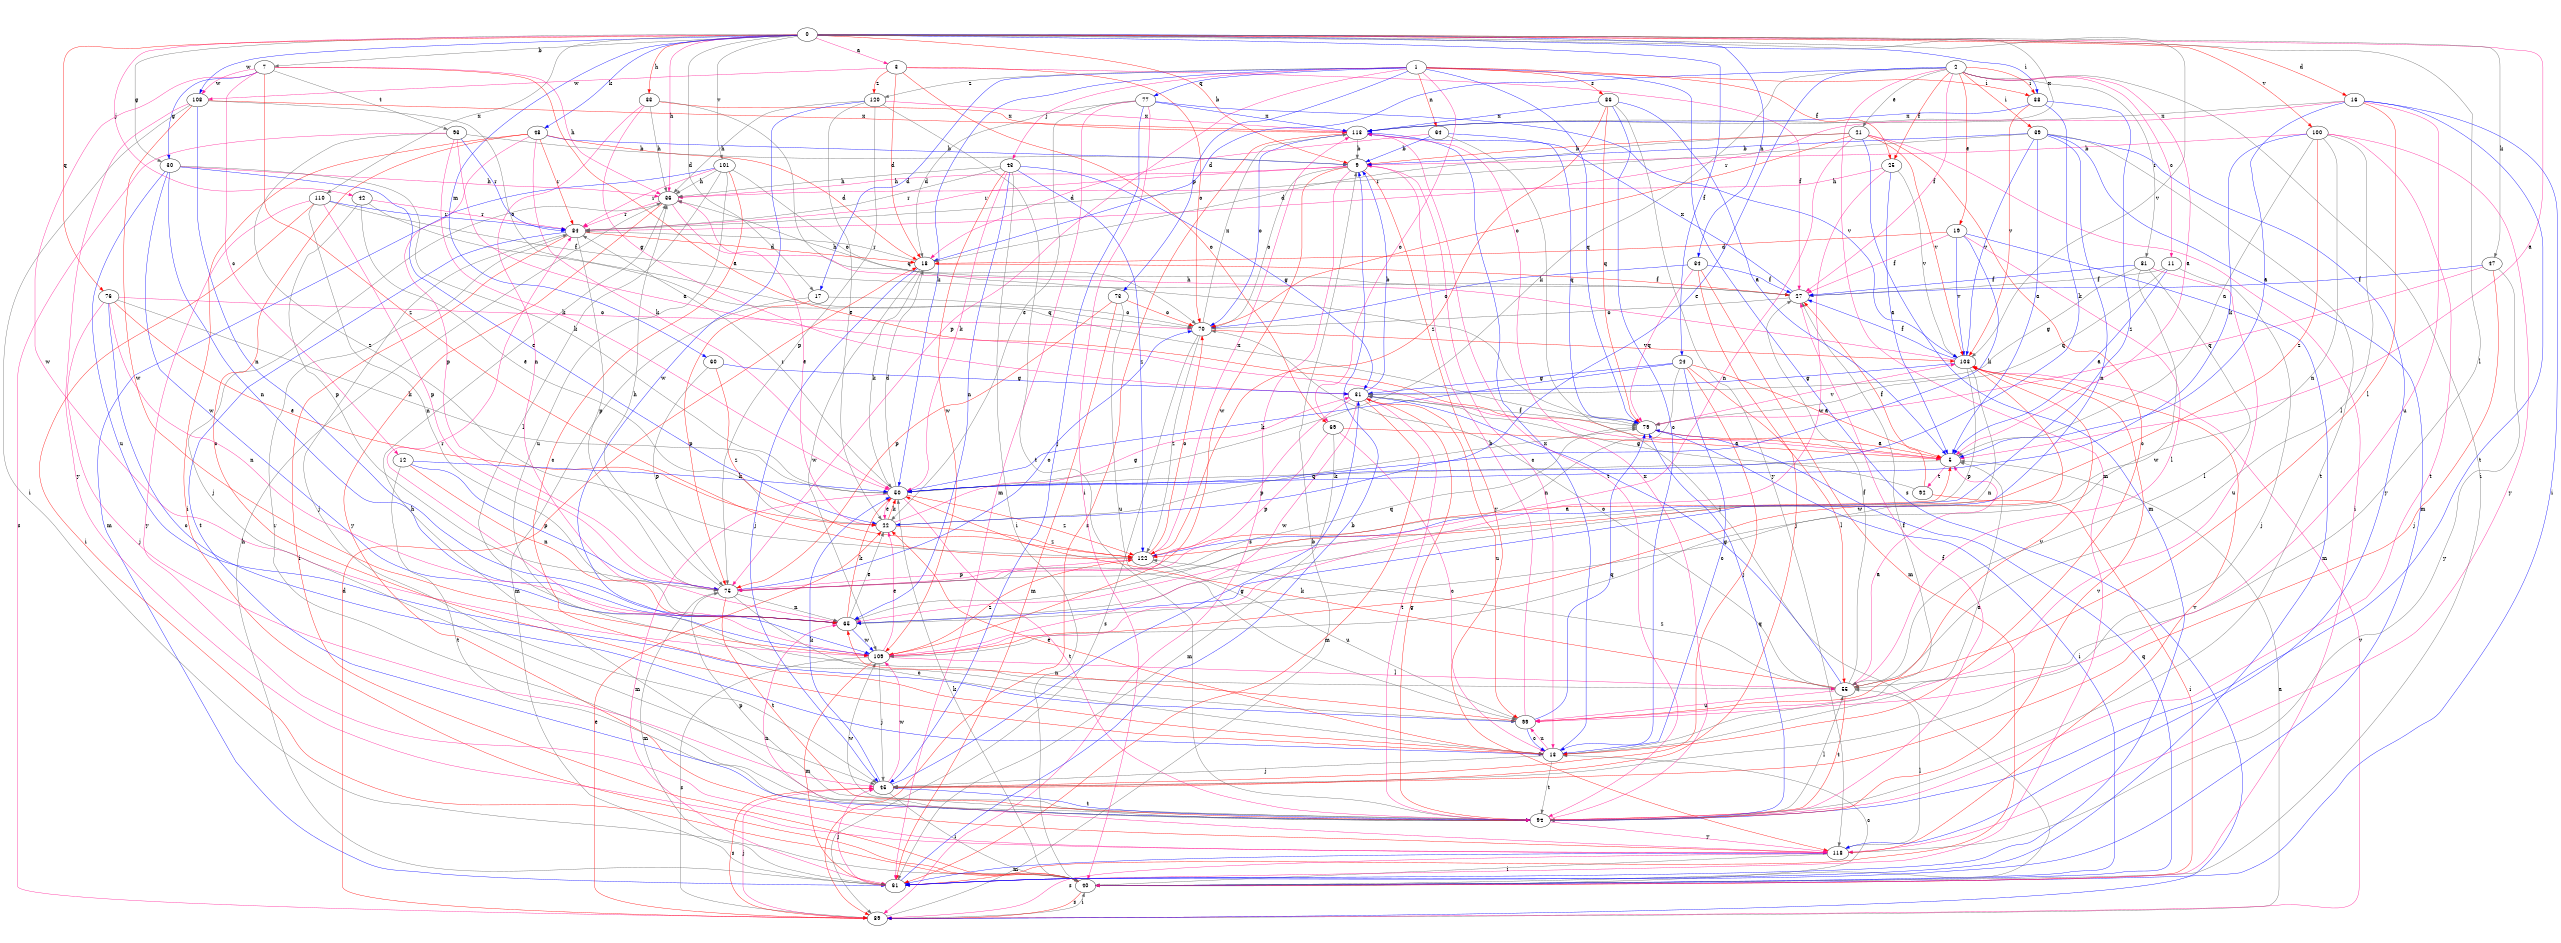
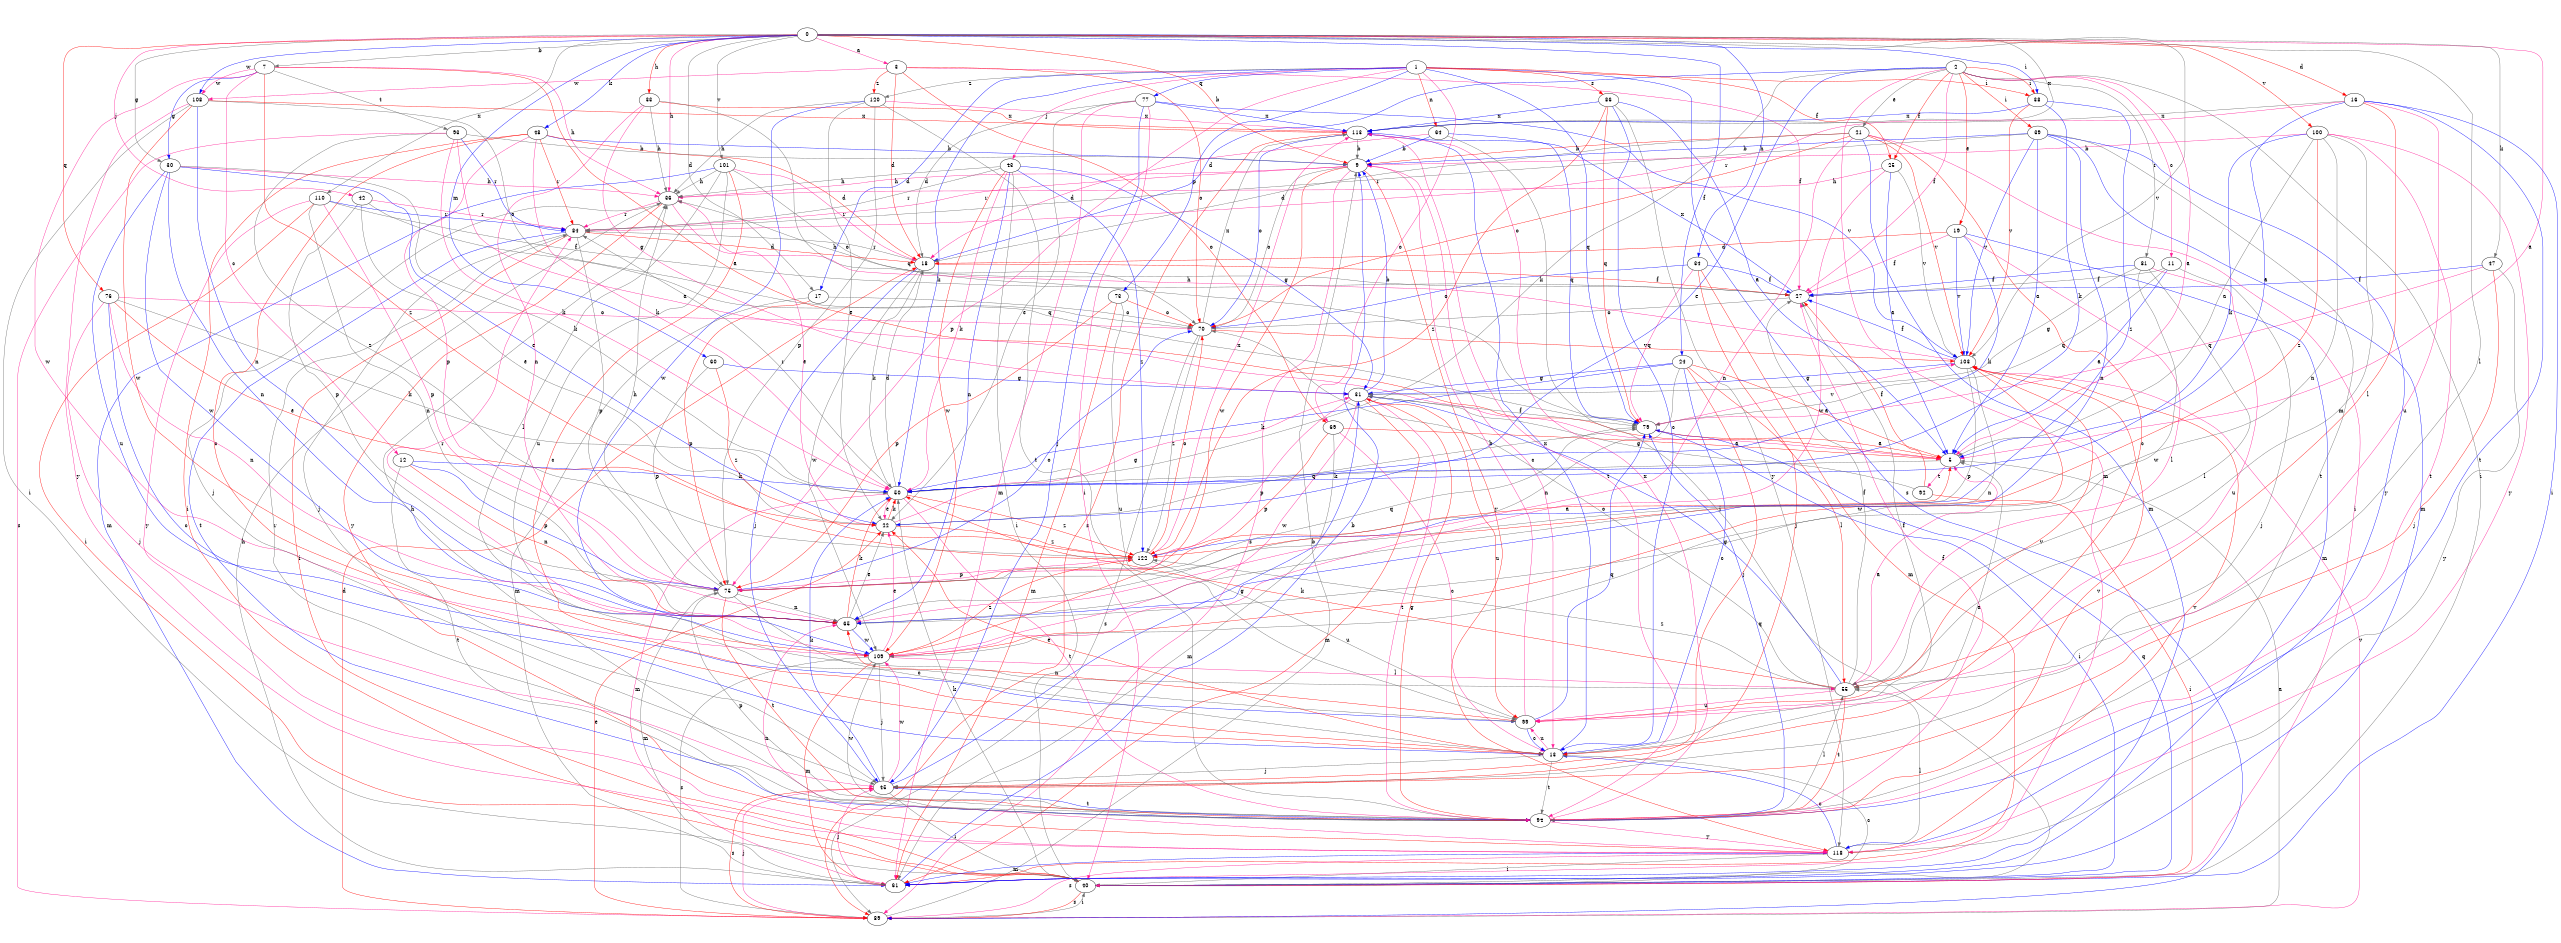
(649, 193) -> (827, 204)
(2341, 411) -> (2341, 411)
(997, 575) -> (997, 575)
none -> (1725, 774)
